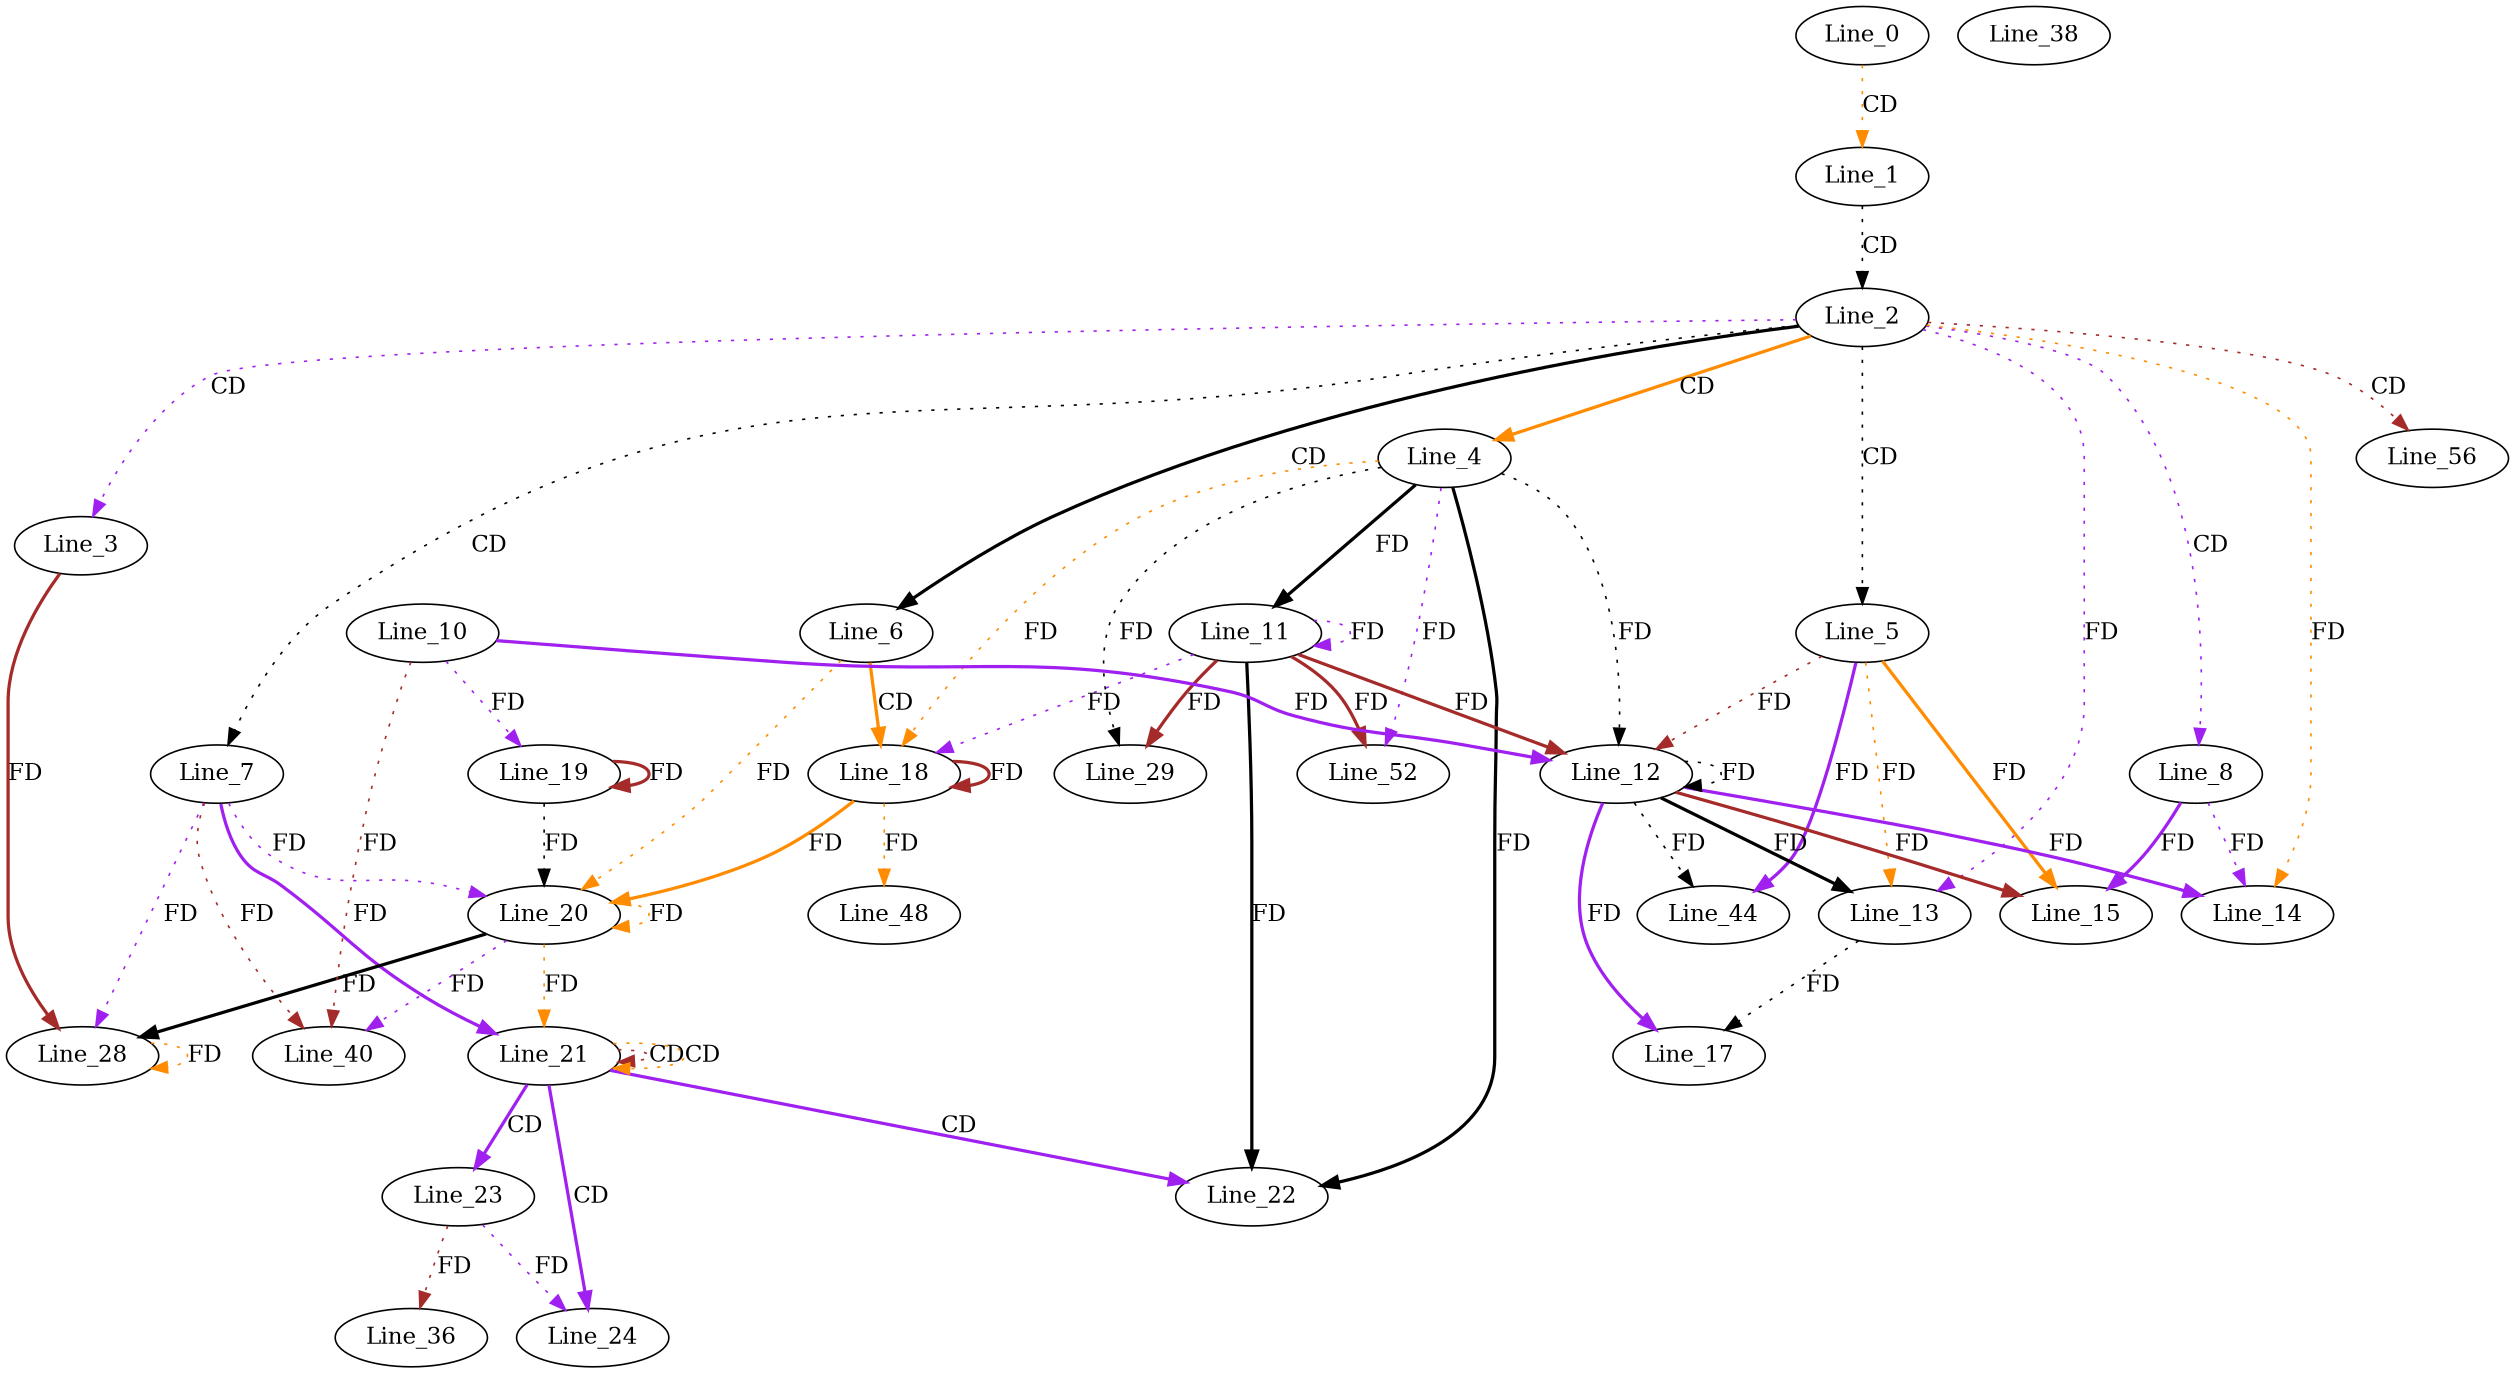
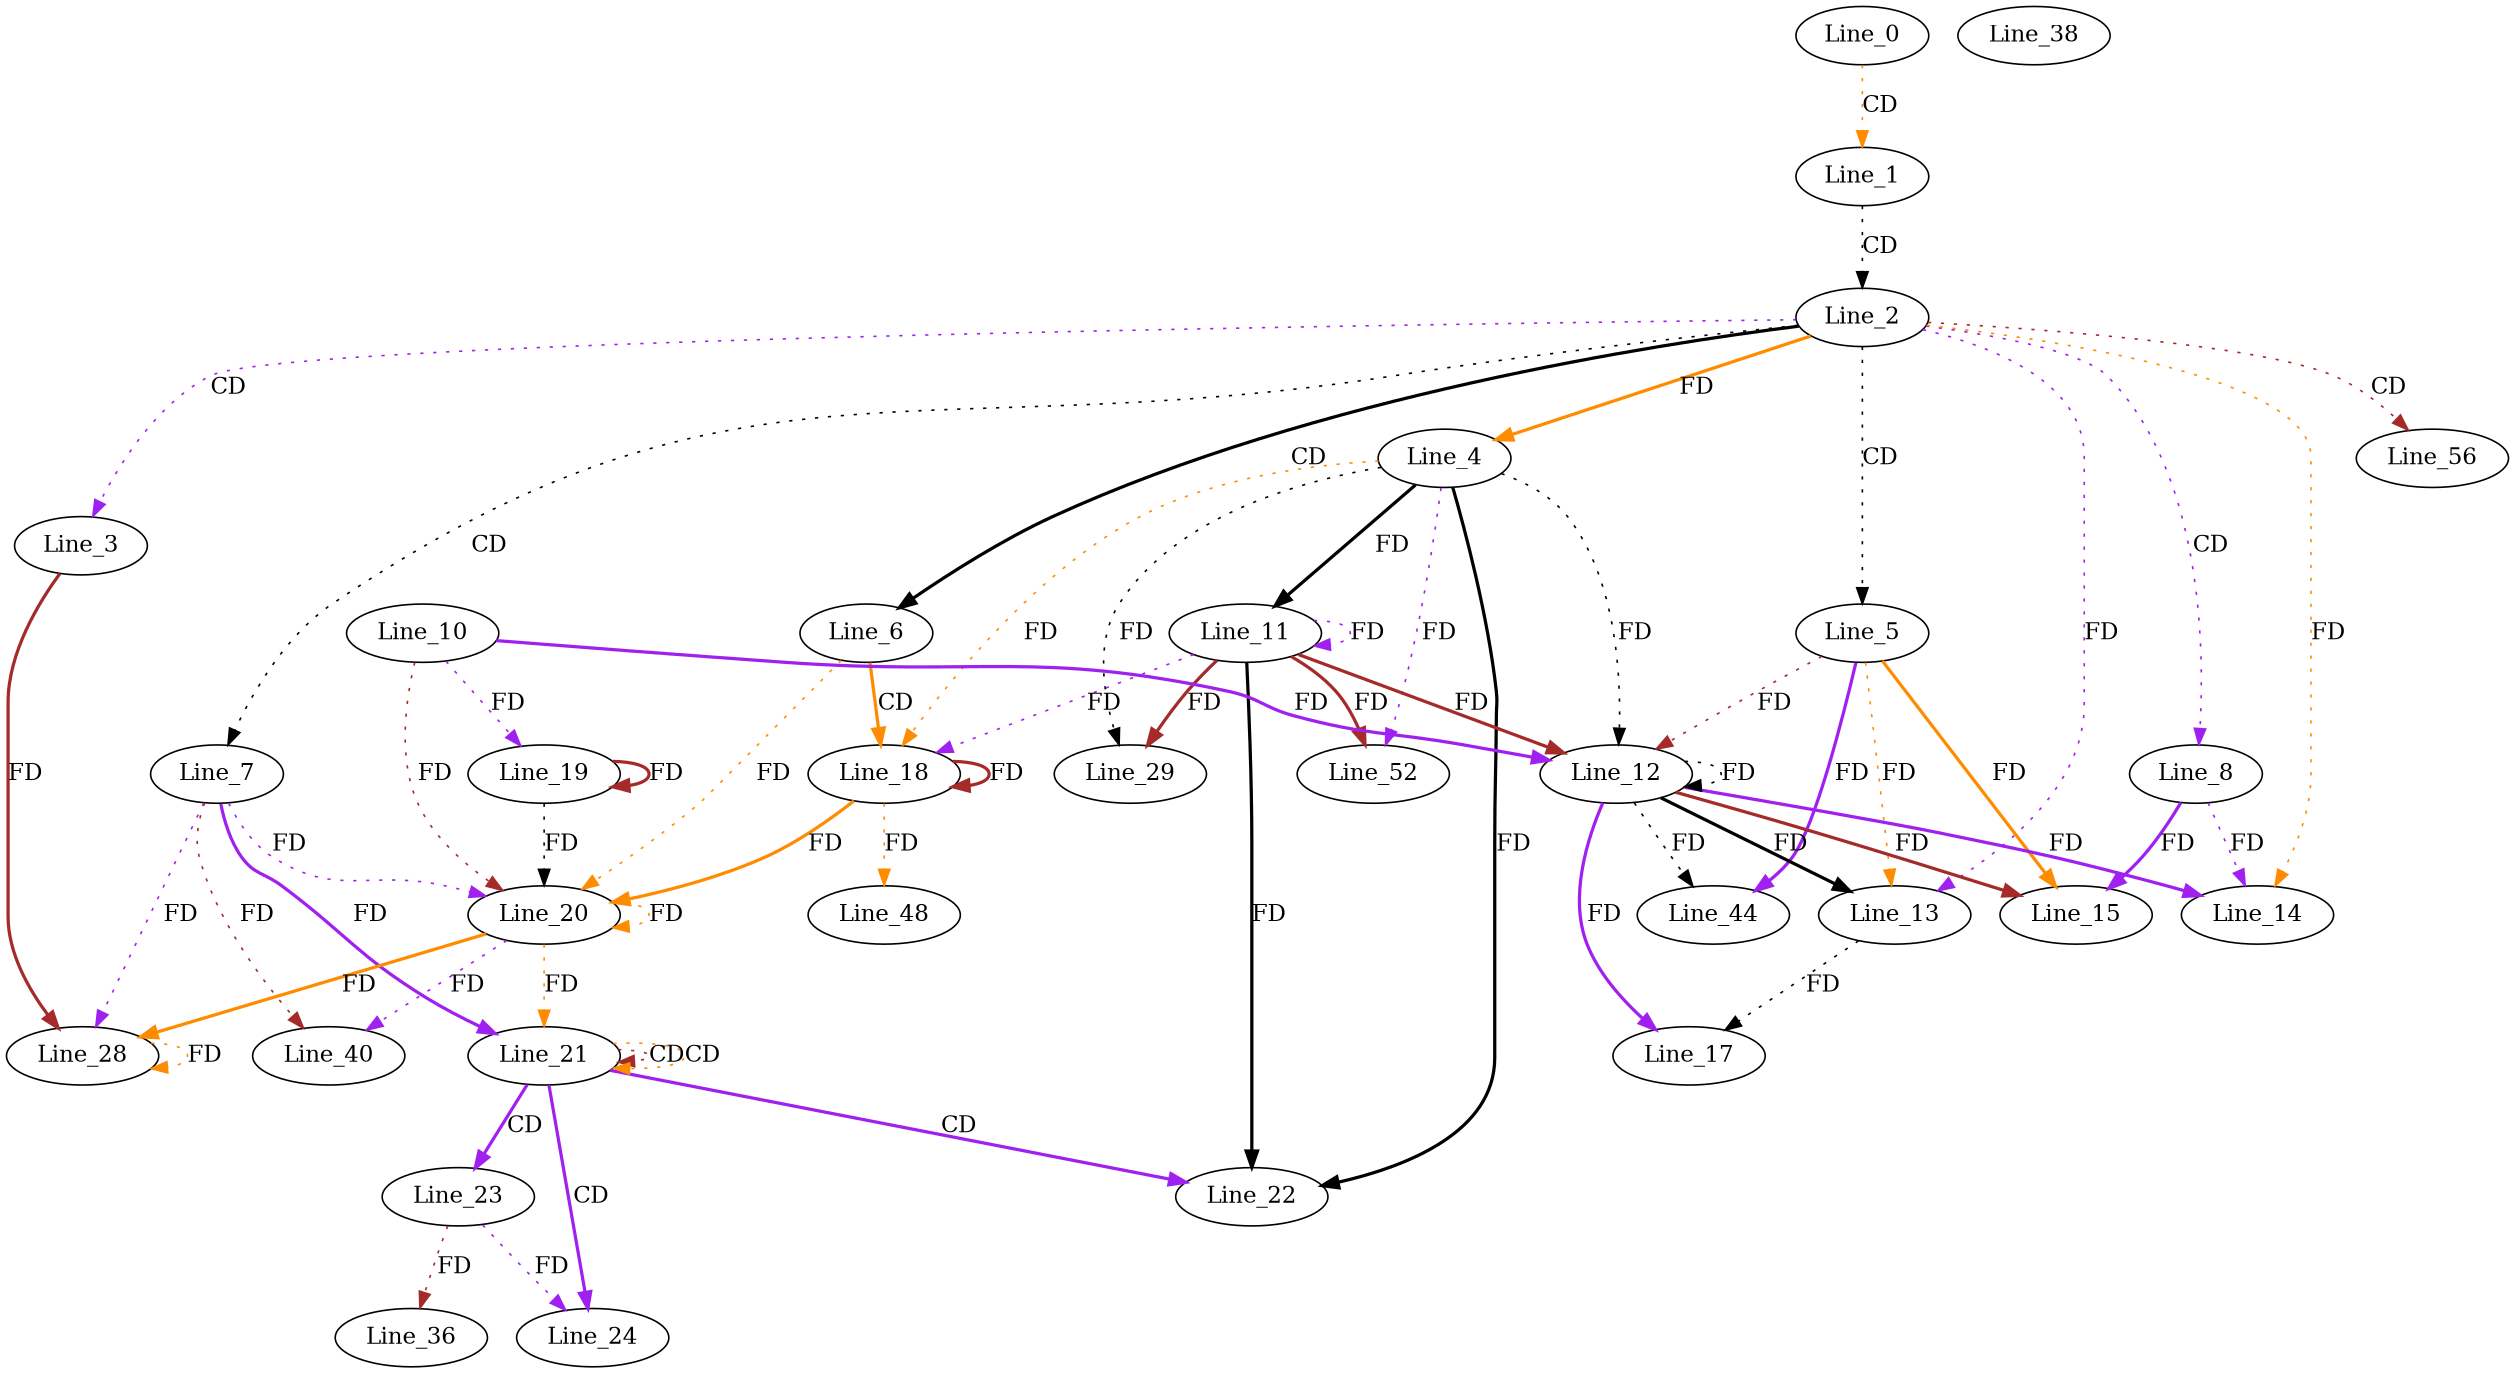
(1697, 388) -> (1697, 388)
(362, 834) -> (412, 786)
(321, 983) -> (321, 983)
